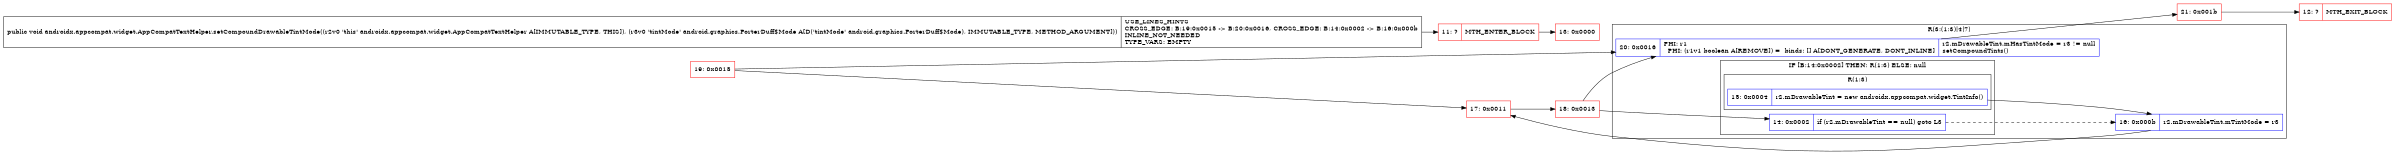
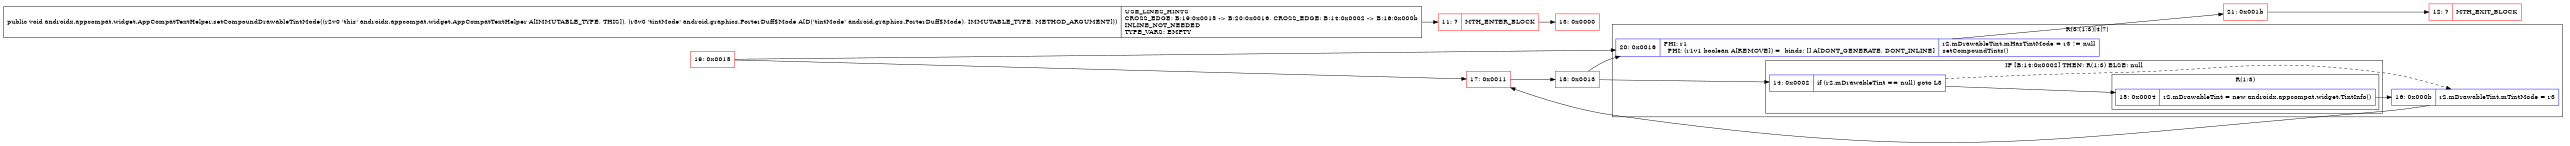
none -> (2028, 89)
